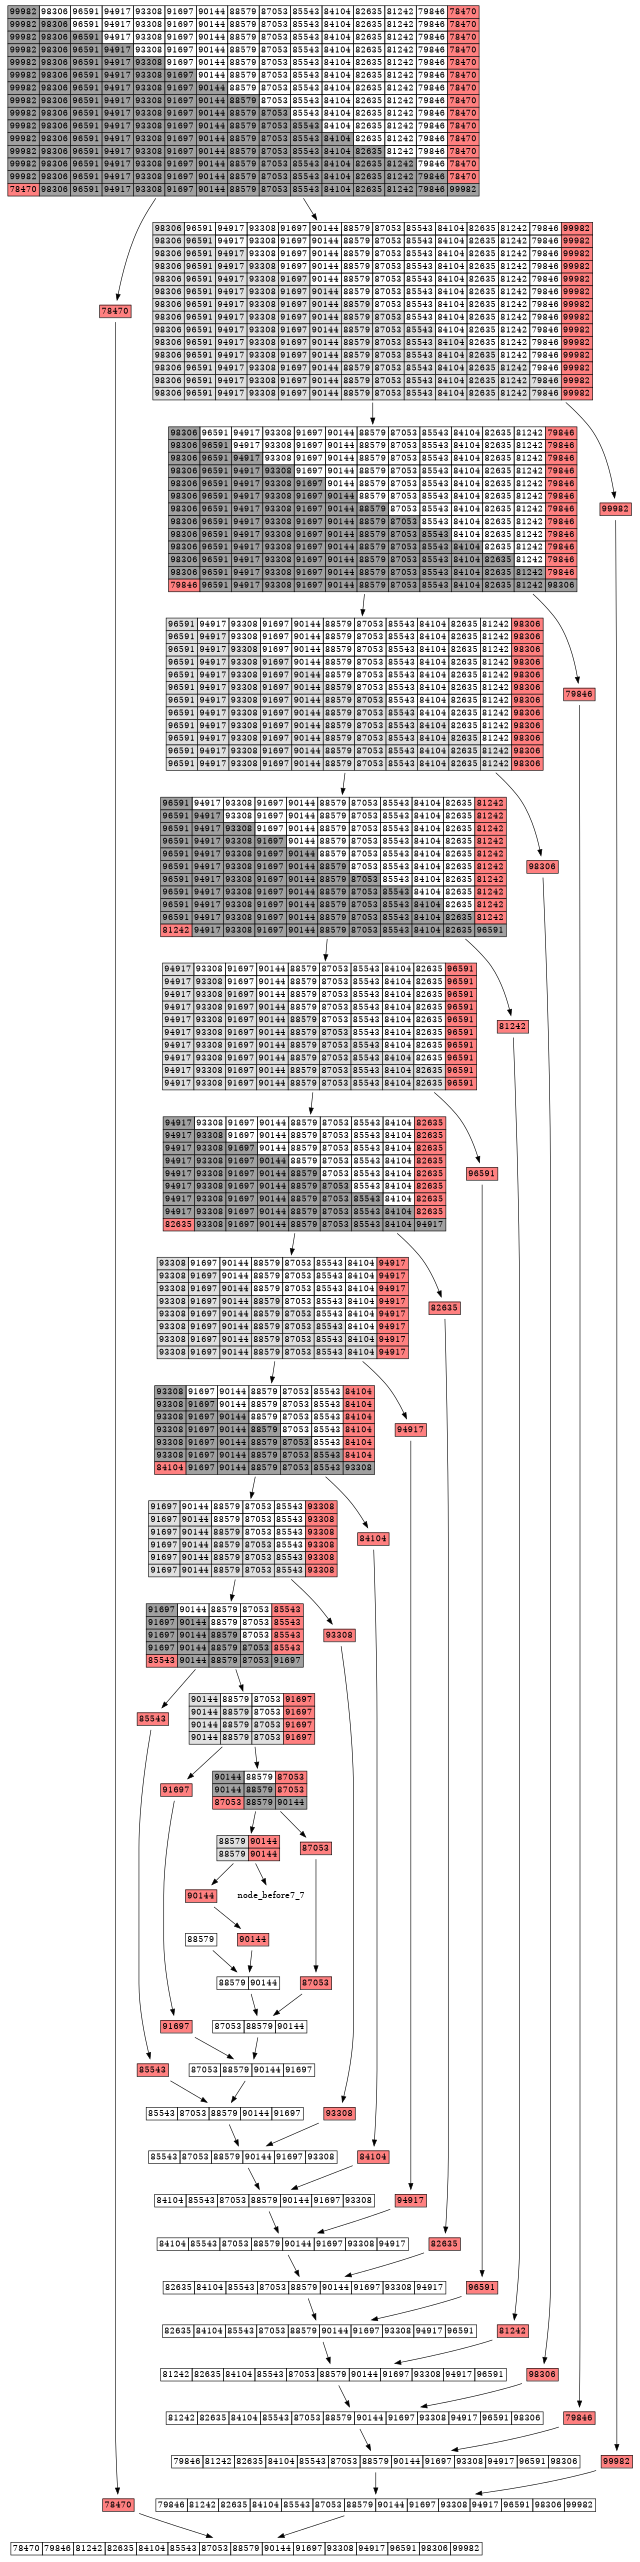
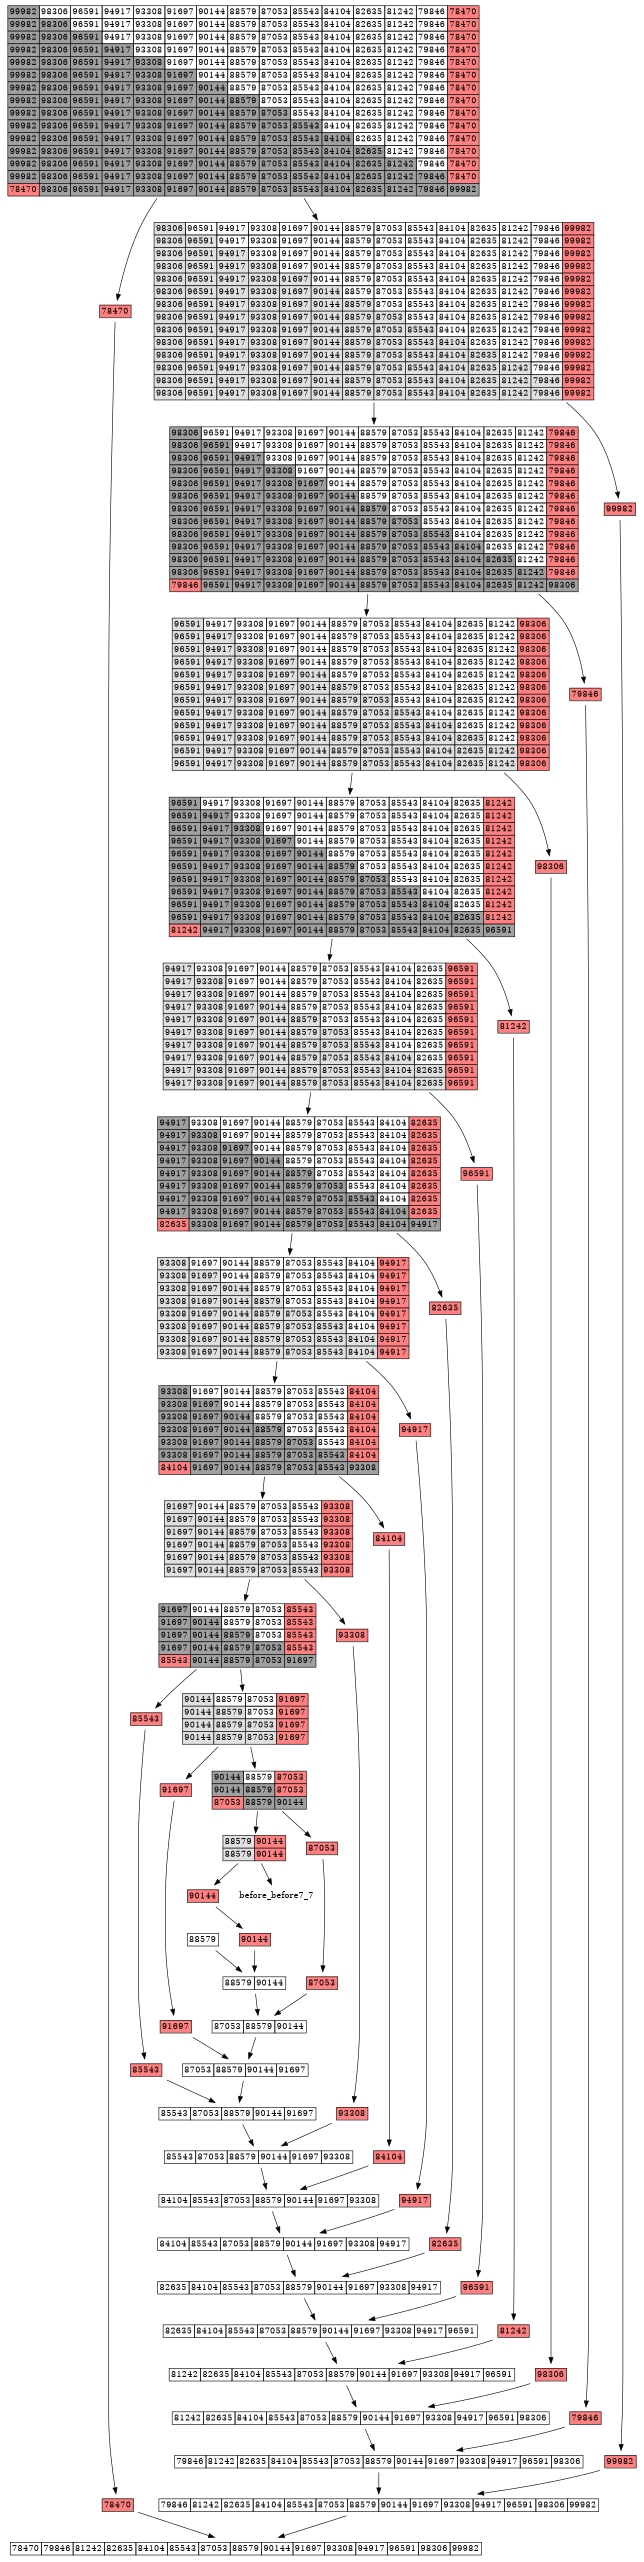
(271, 1896) -> (277, 1896)
